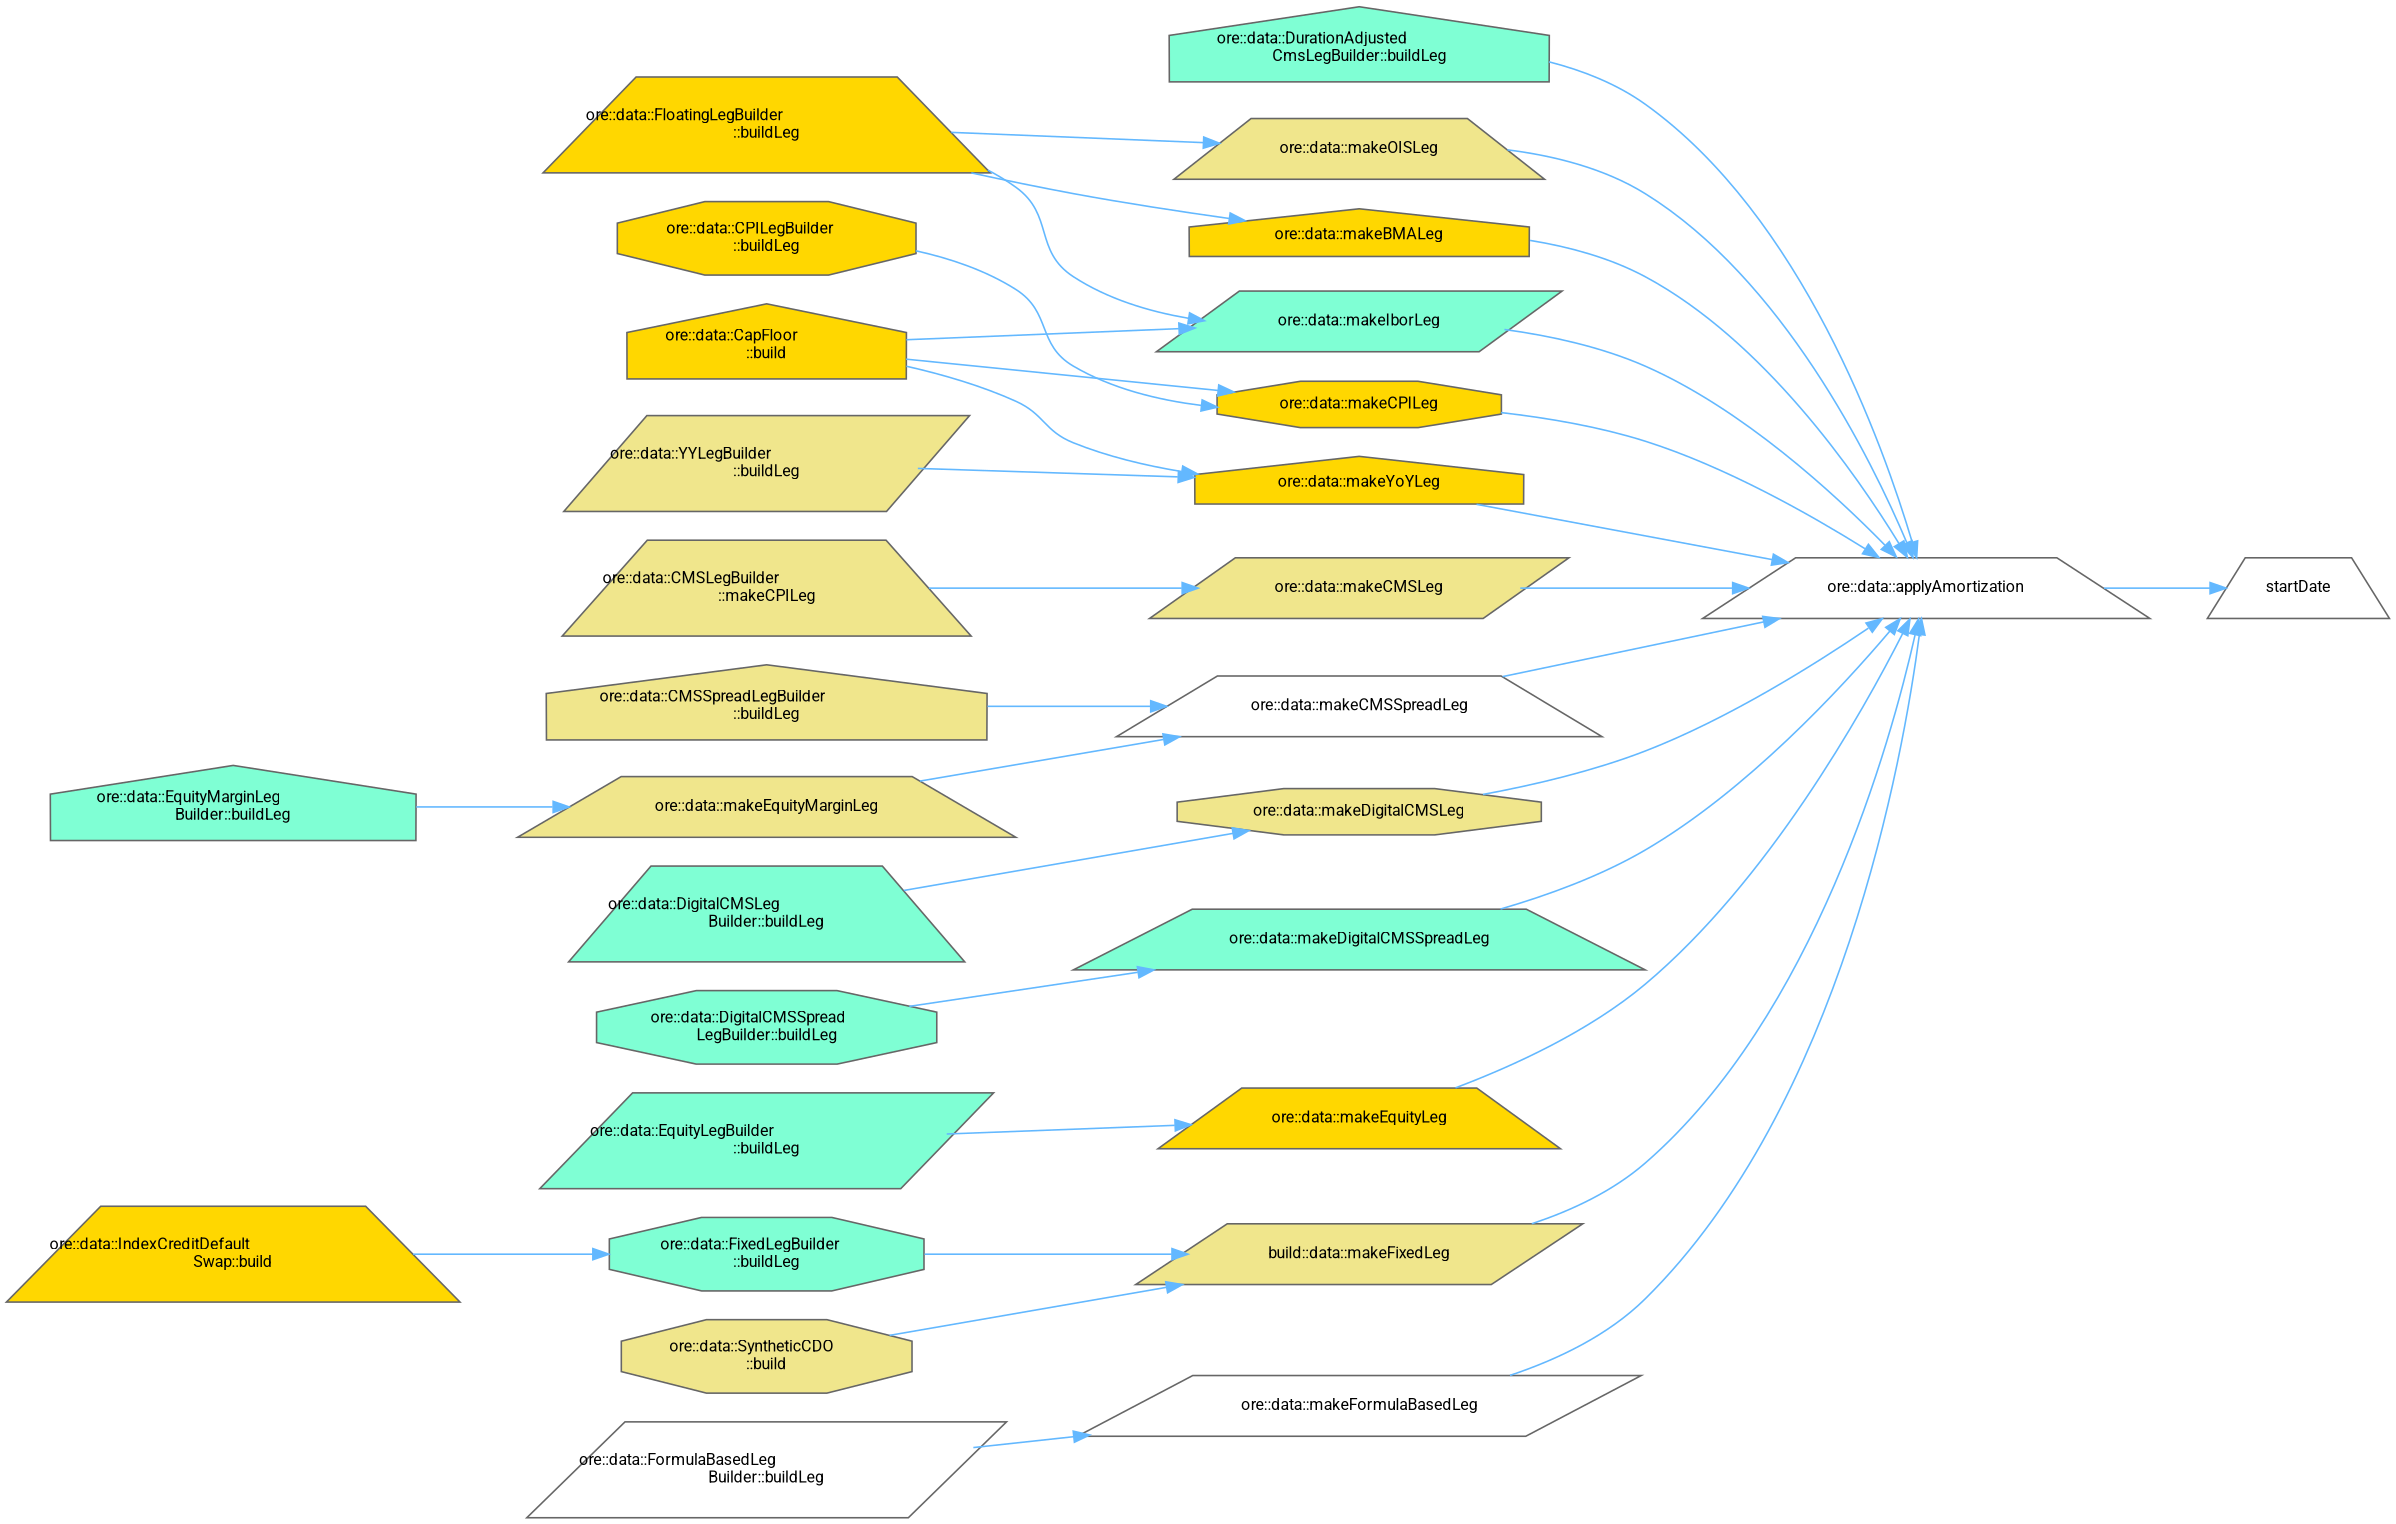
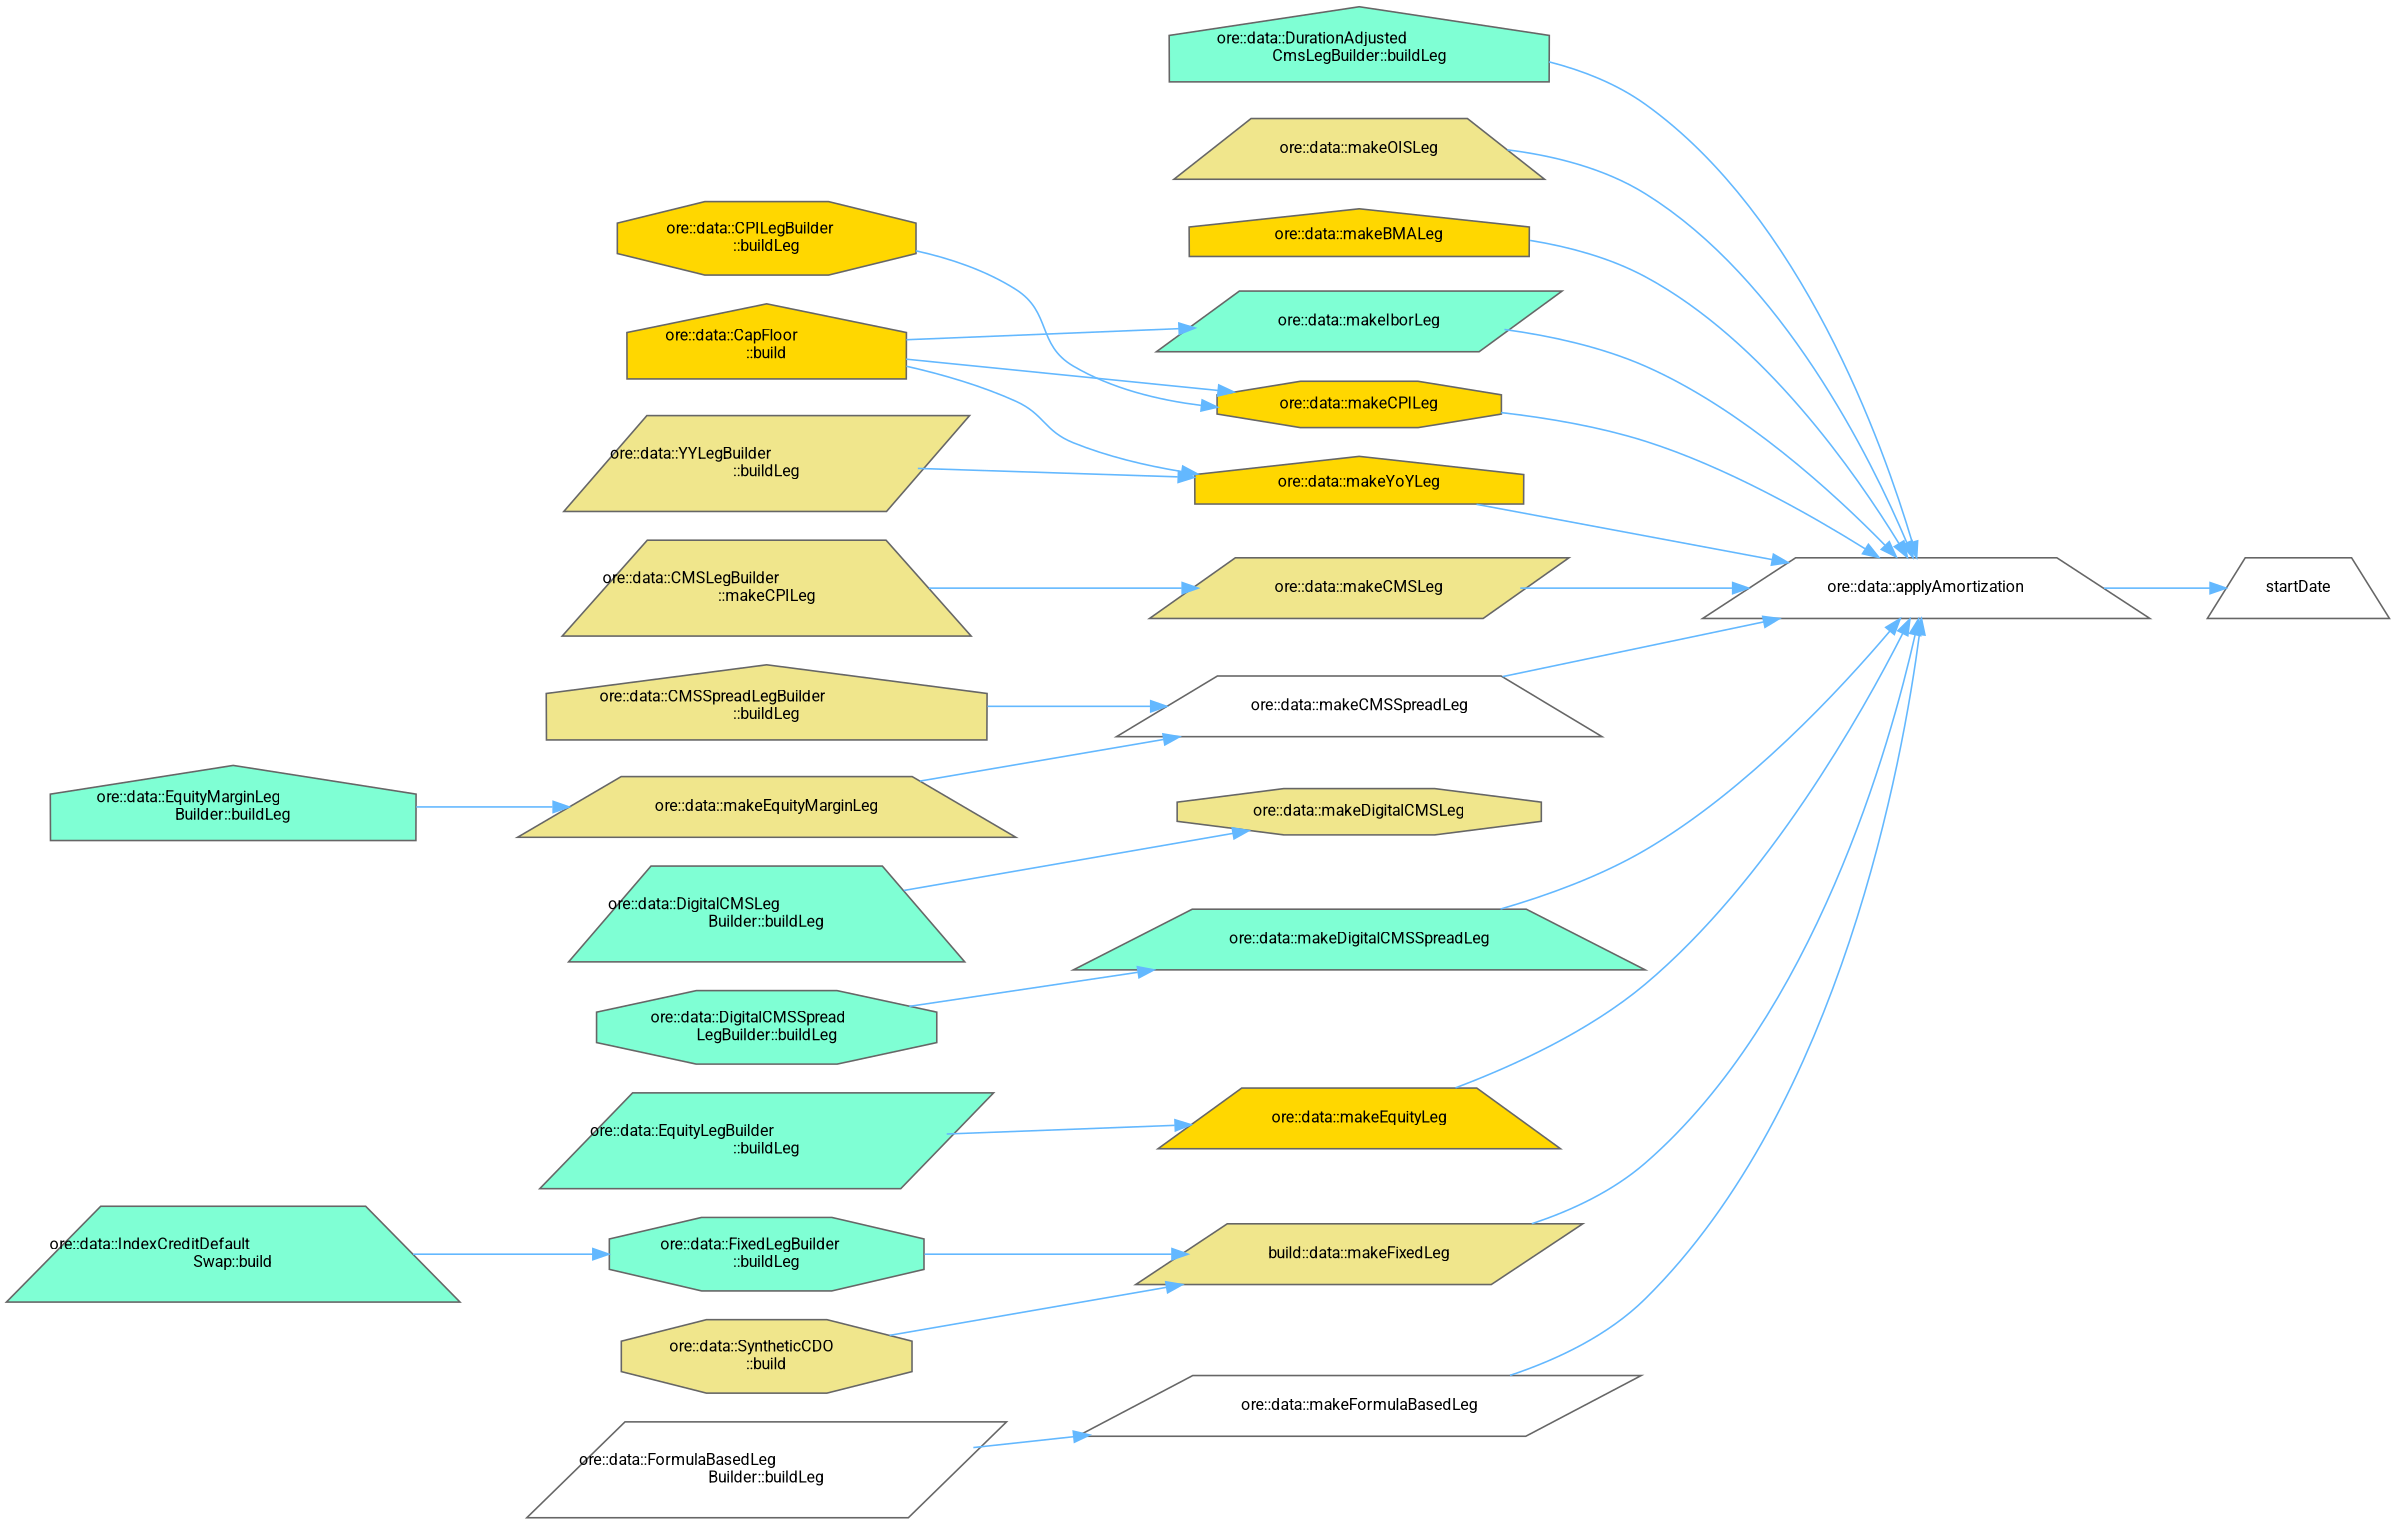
(767, 125) -> none
(1685, 734) -> none
(233, 1254) -> (233, 1254)
